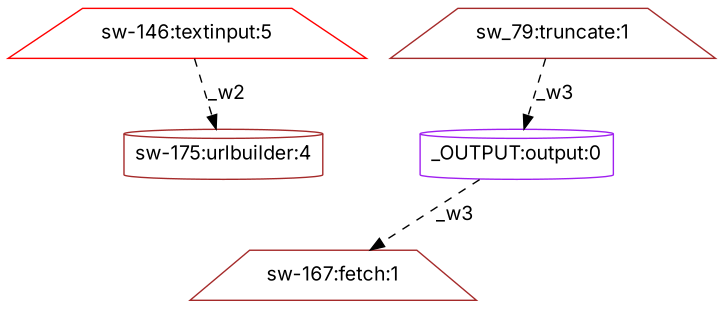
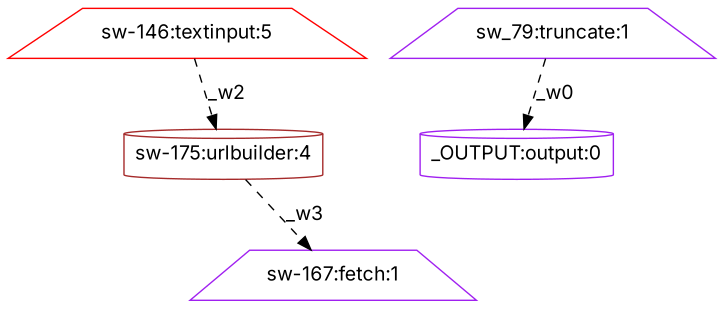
(553, 33) -> (553, 33)
(556, 94) -> (556, 94)
(431, 211) -> (274, 210)
(333, 275) -> (333, 275)
